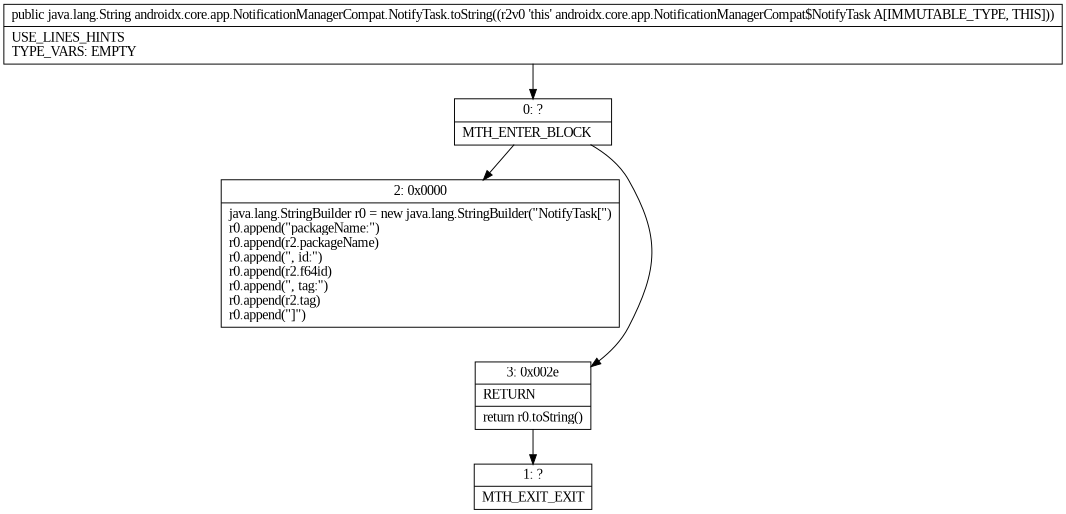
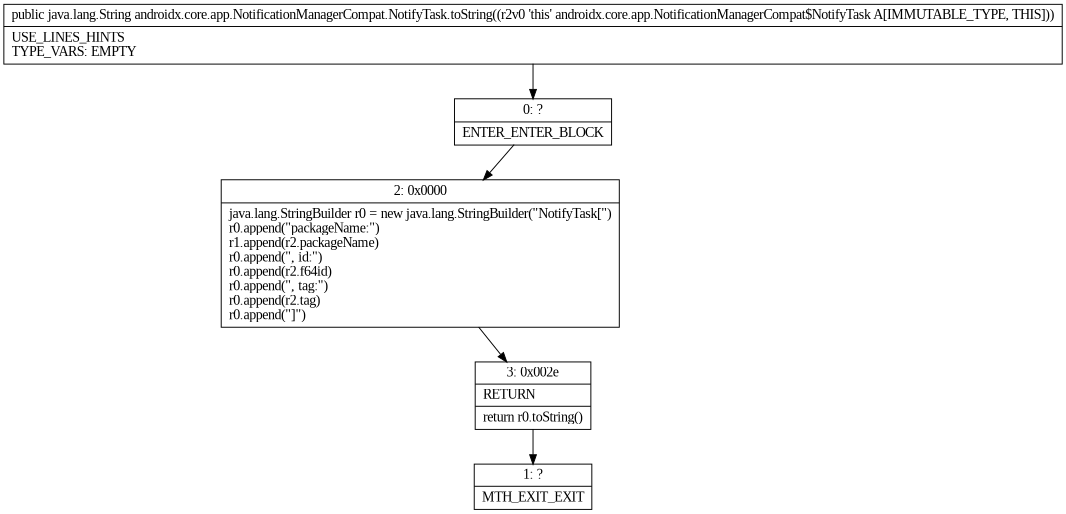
(527, 133) -> (533, 133)
(304, 243) -> (304, 243)
(652, 250) -> (490, 341)
